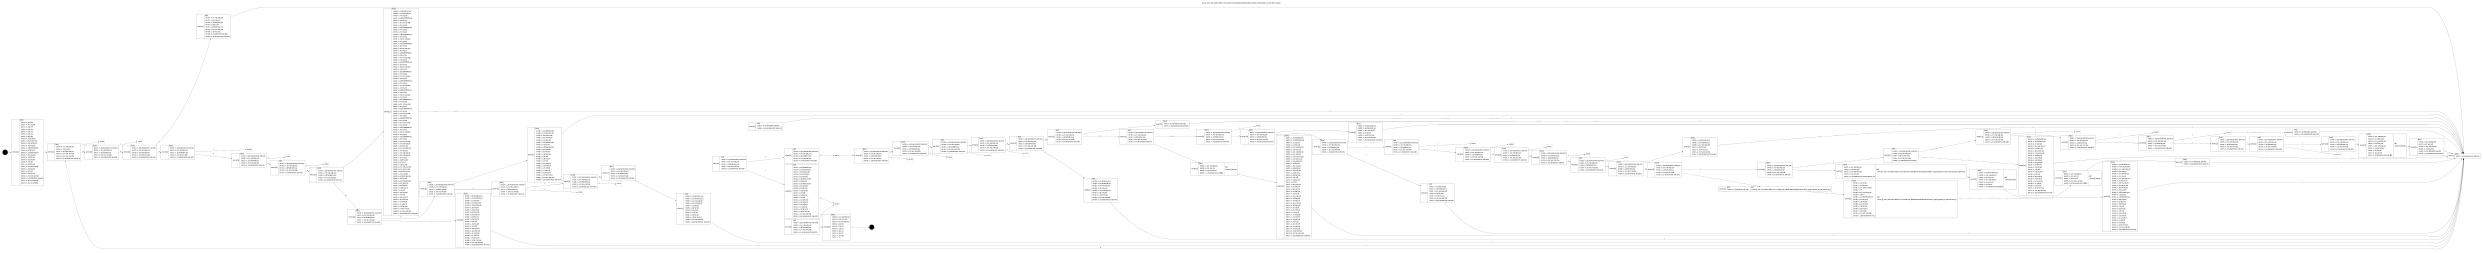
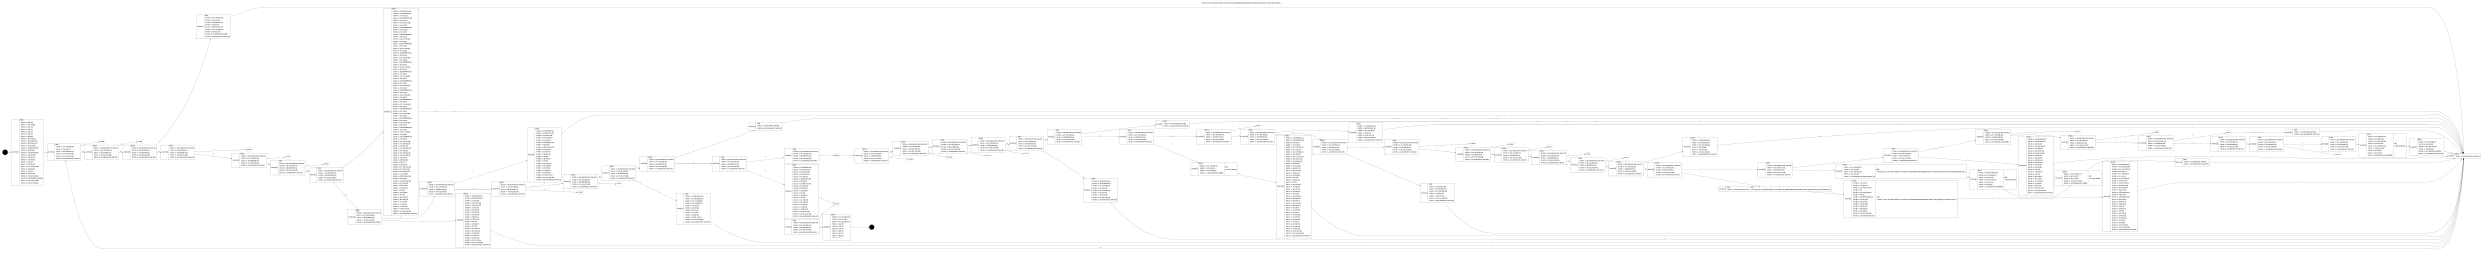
none -> (657, 164)
